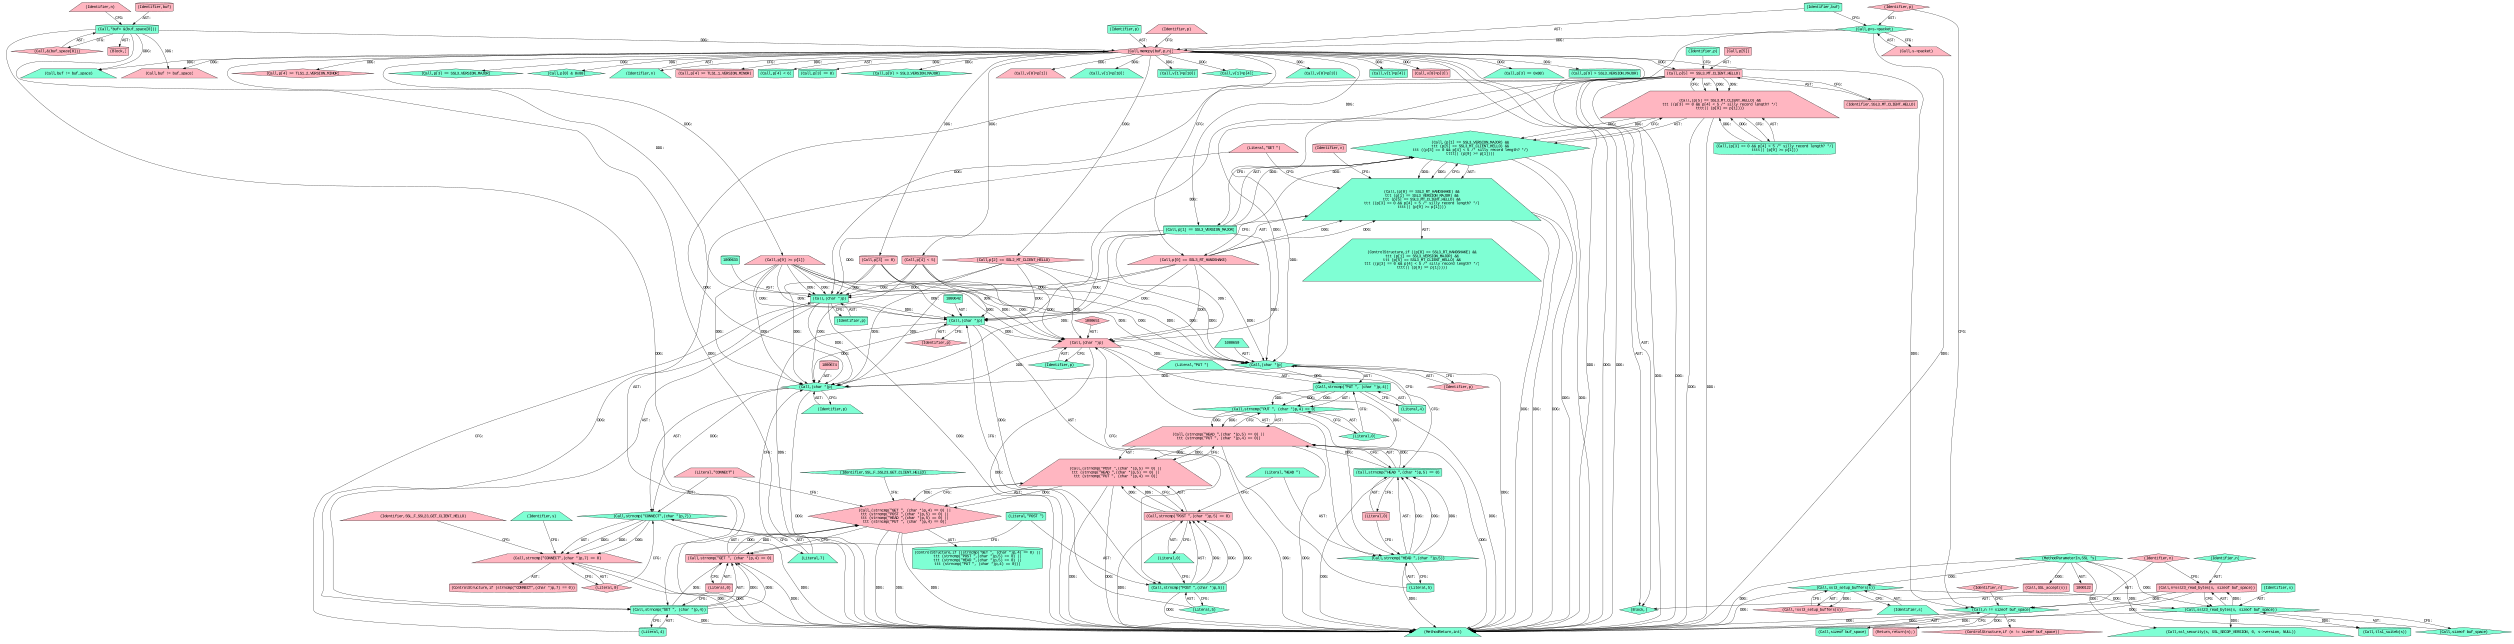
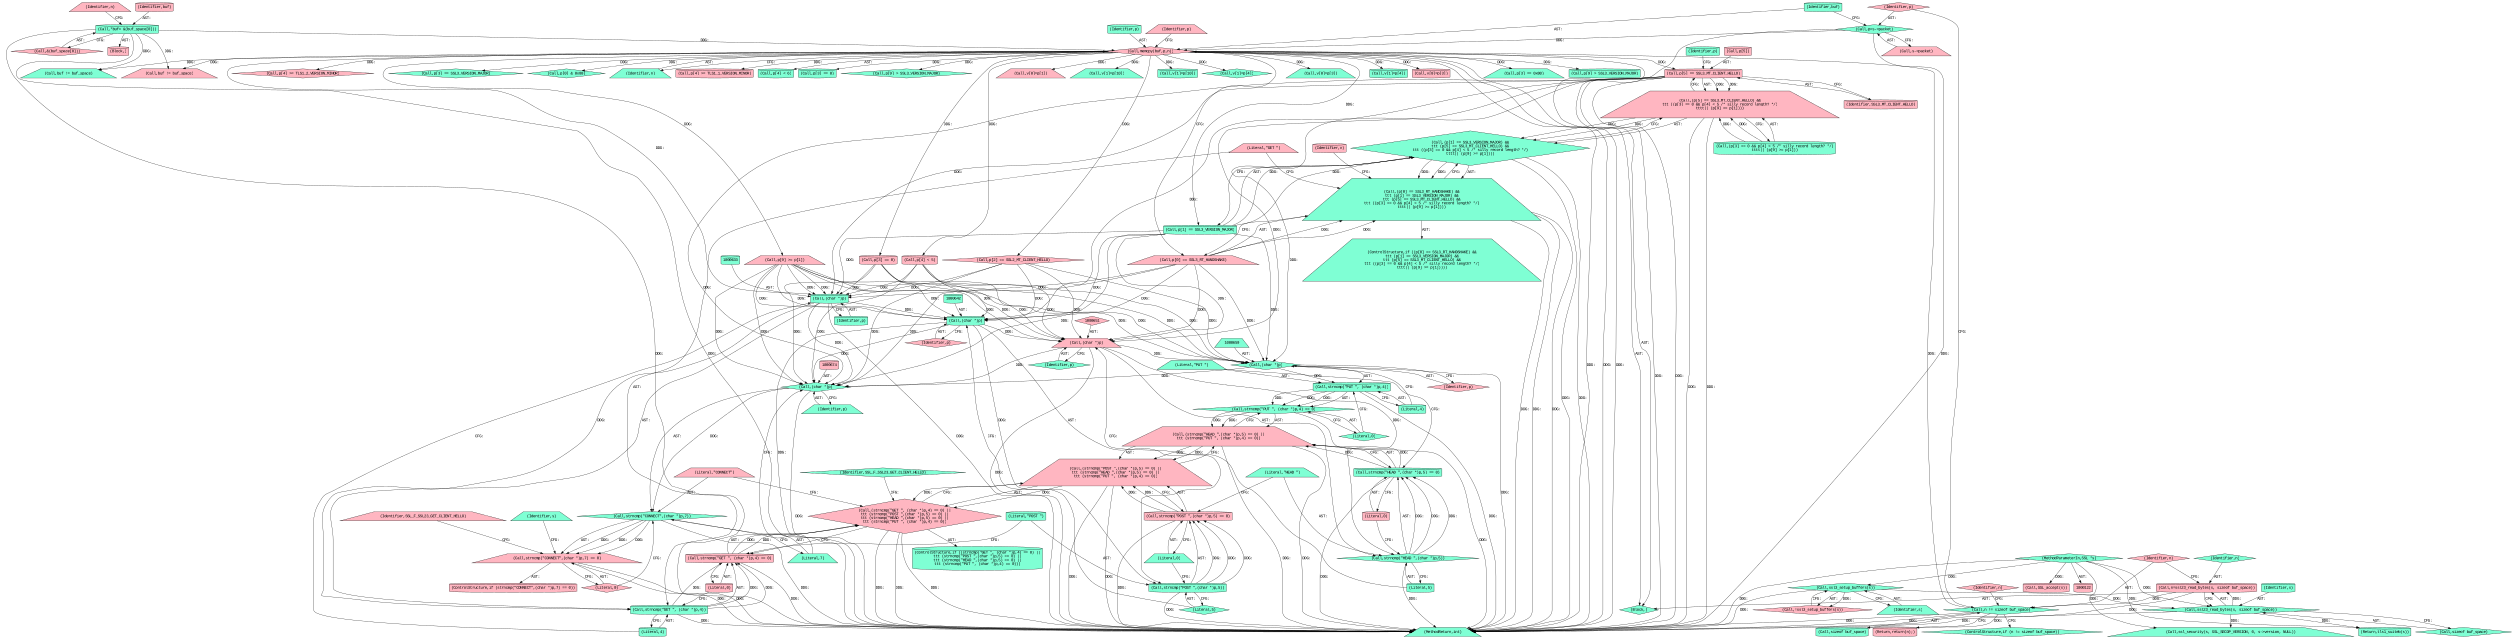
(1838, 71) -> (1843, 62)
(2012, 632) -> (2012, 632)
(2385, 632) -> (2385, 632)
